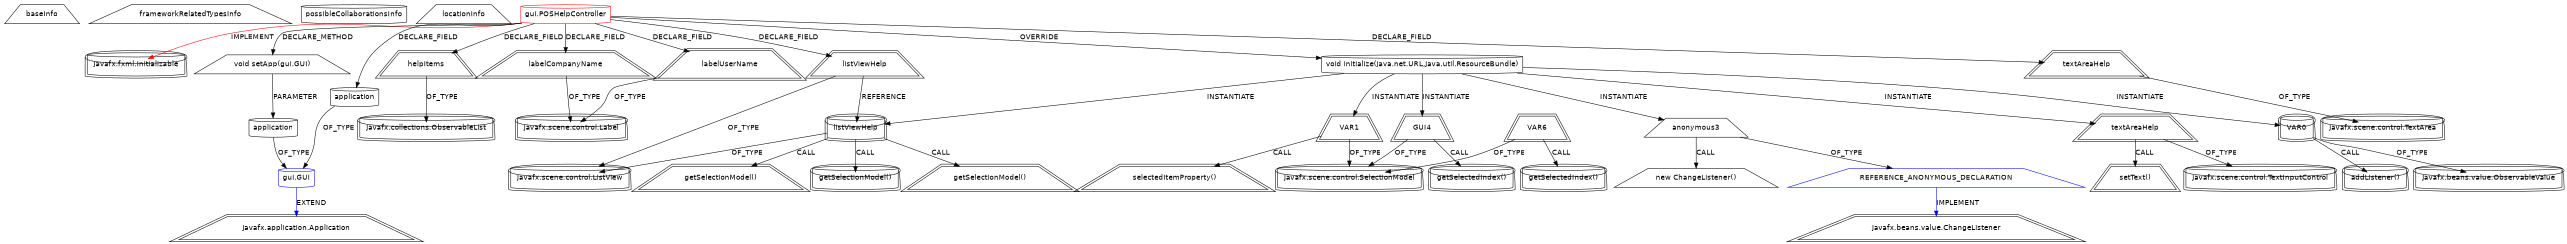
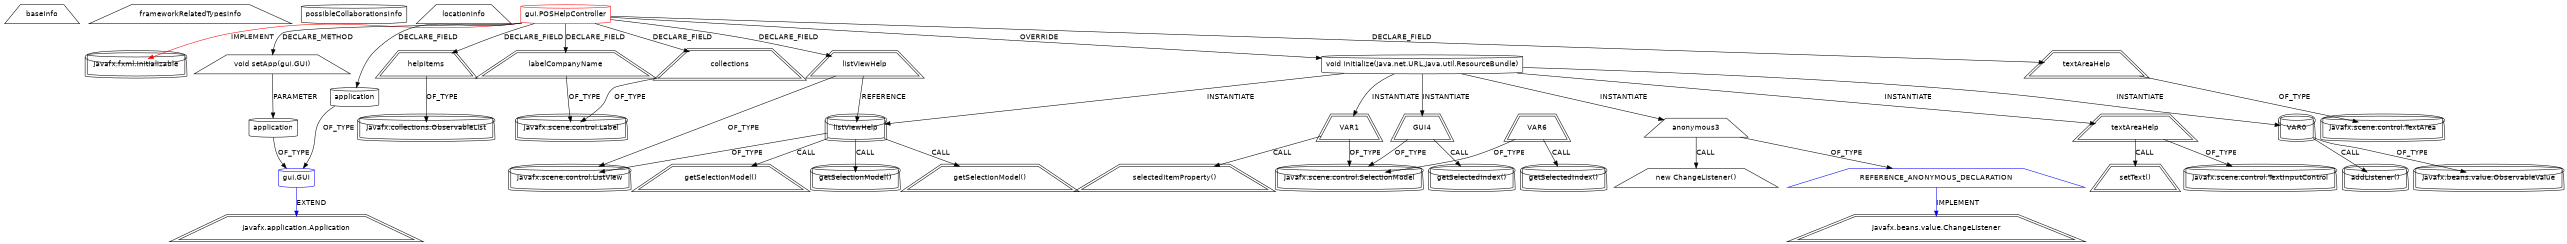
(730, 64) -> (730, 64)
